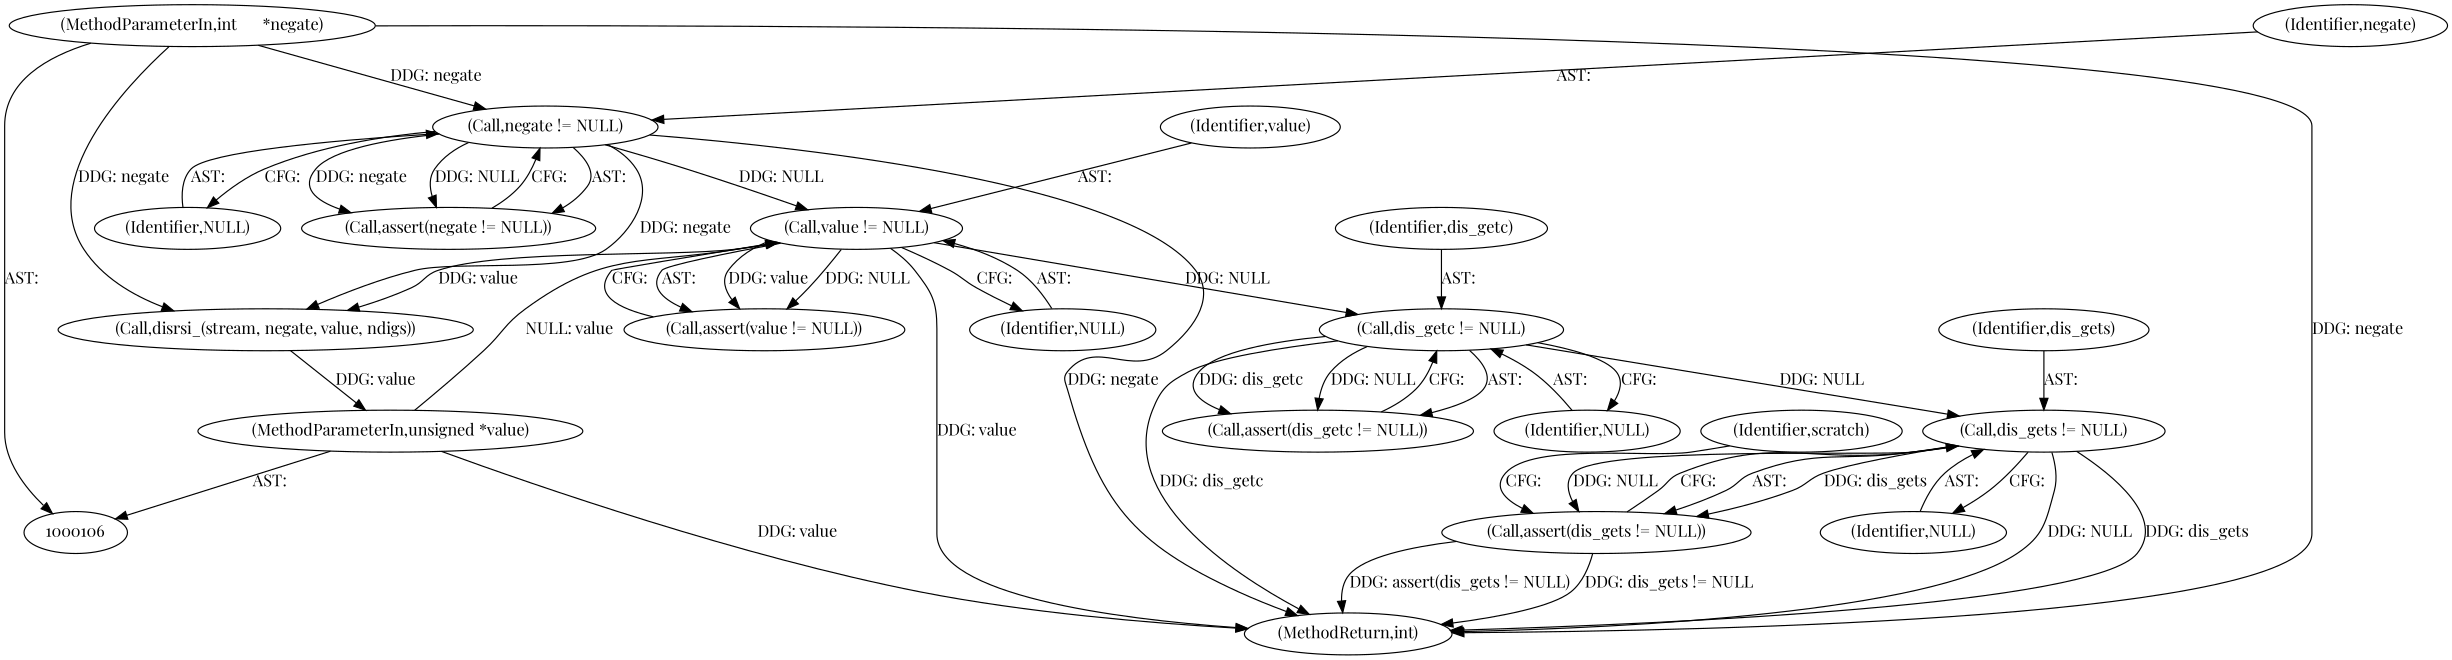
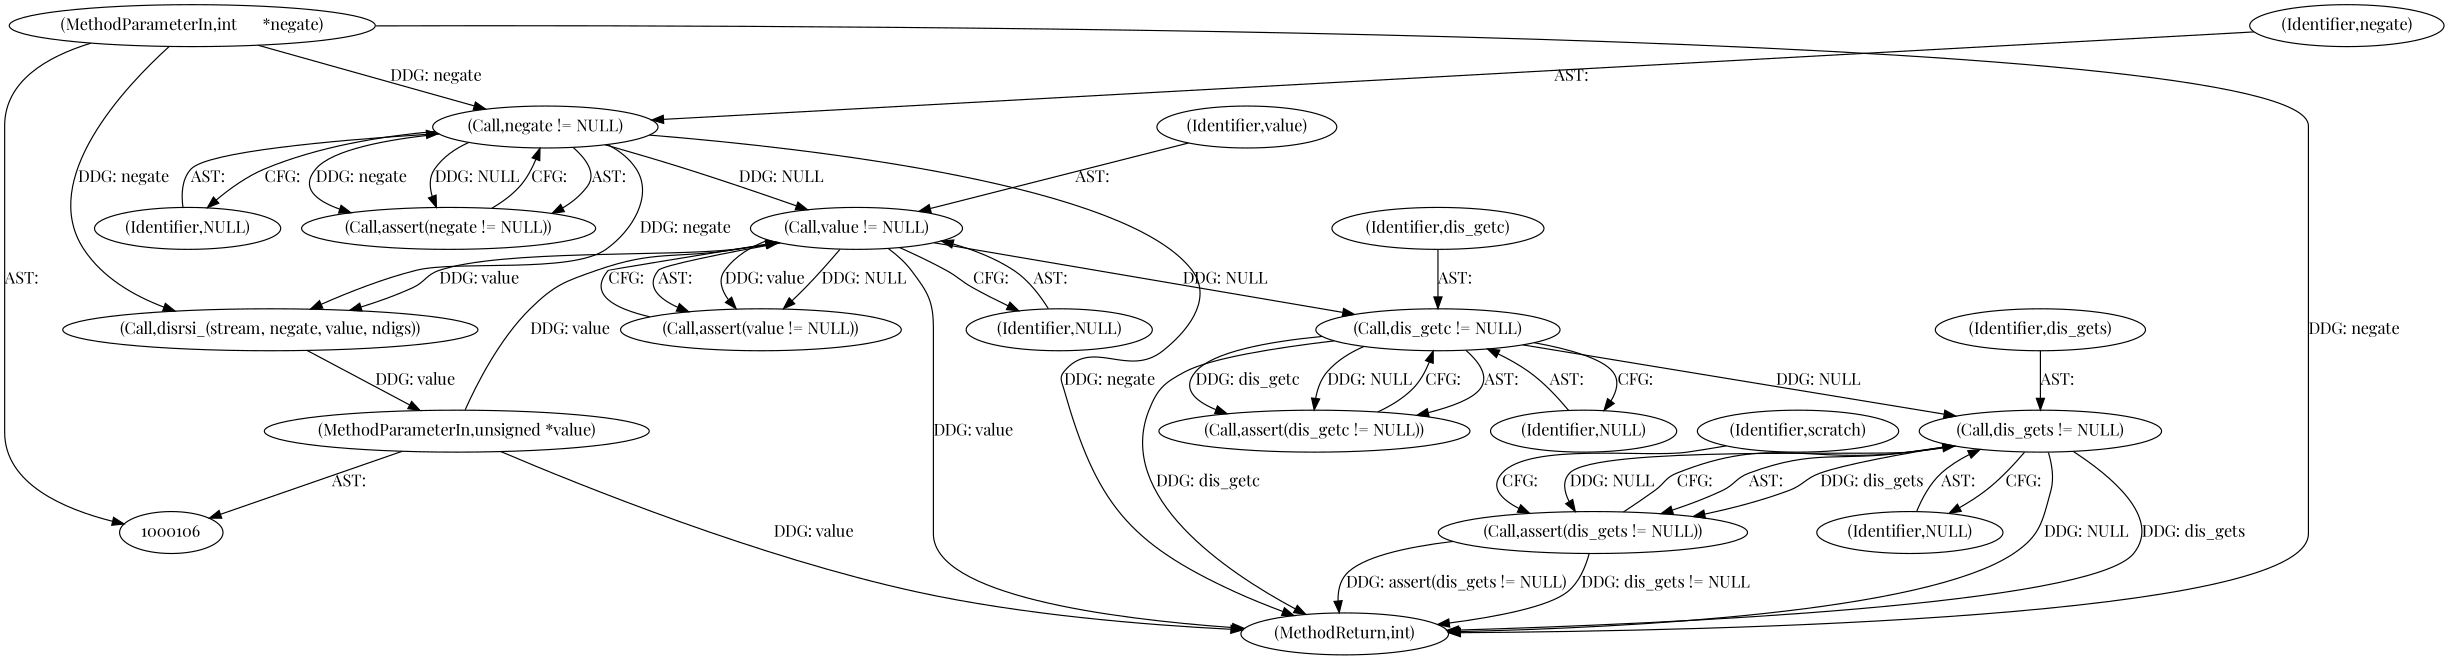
(570, 330) -> (570, 330)
